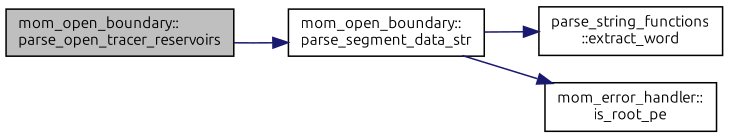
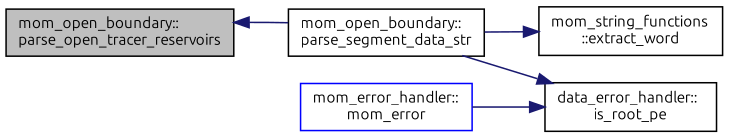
(631, 31) -> (631, 31)
(253, 43) -> (269, 22)
none -> (386, 107)
(631, 107) -> (631, 107)
